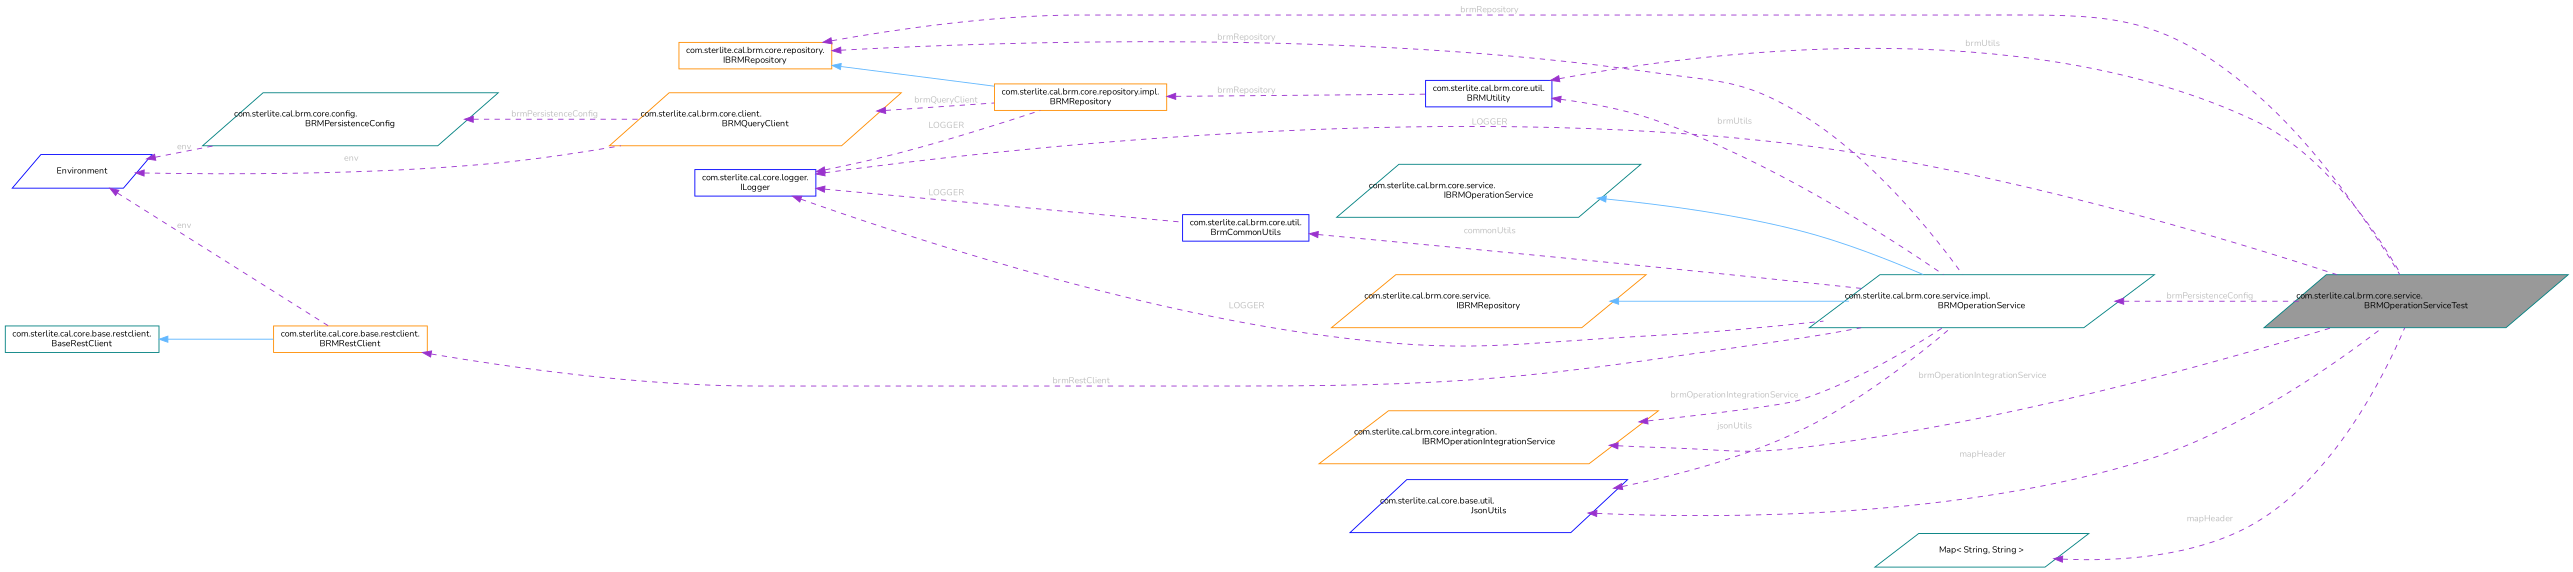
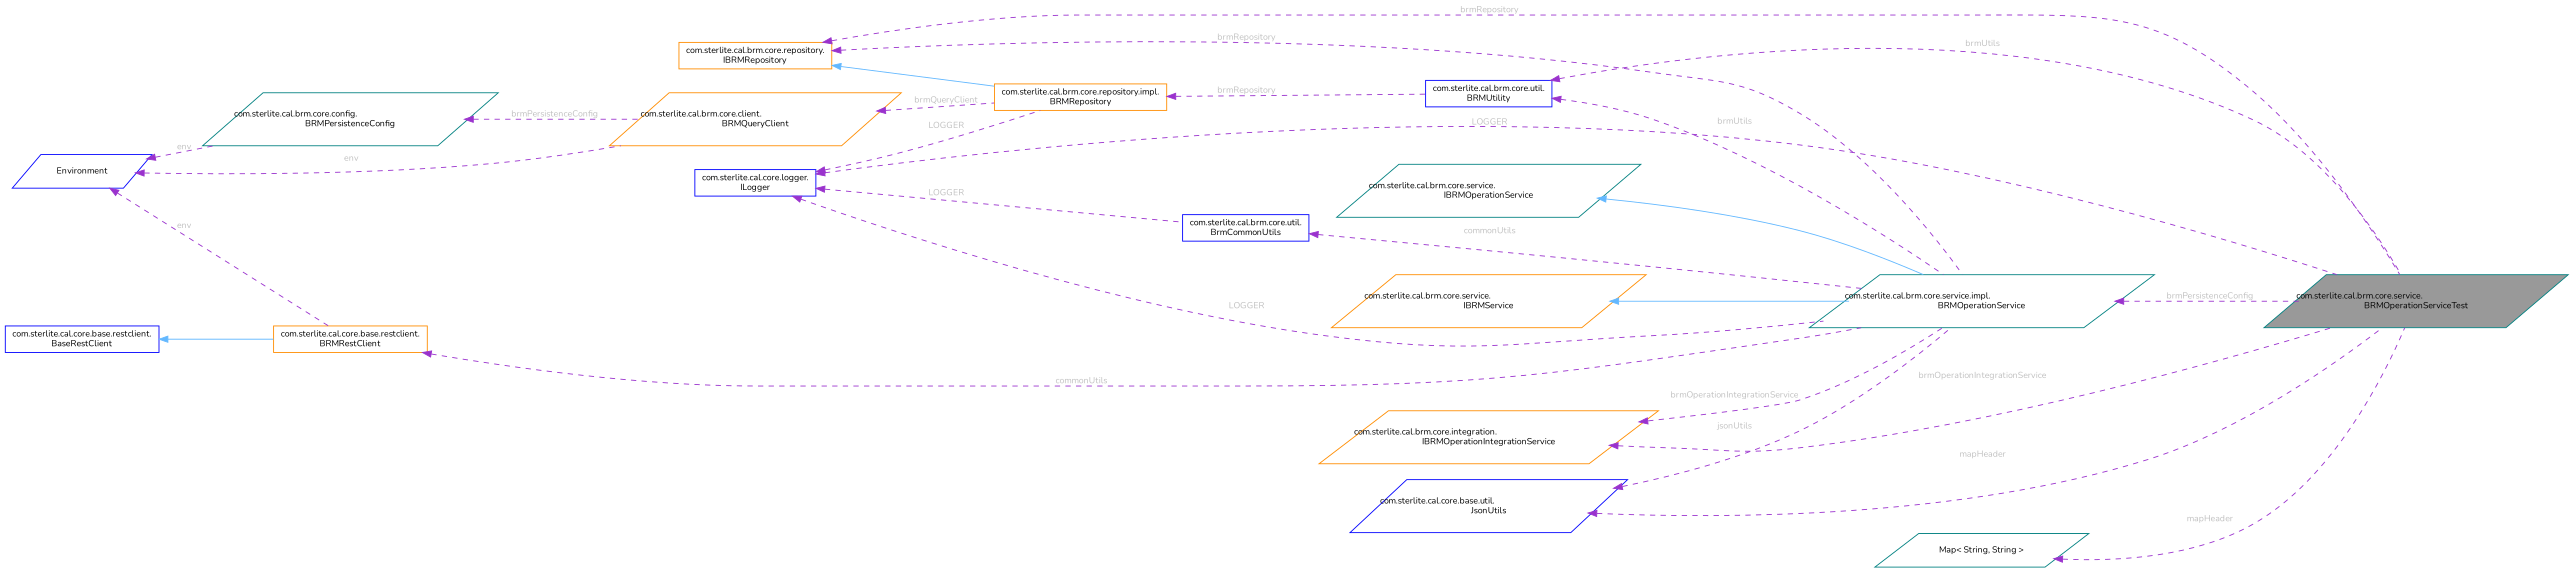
(1489, 301) -> (1489, 301)
(82, 339) -> (82, 339)
(1081, 381) -> (1081, 381)
